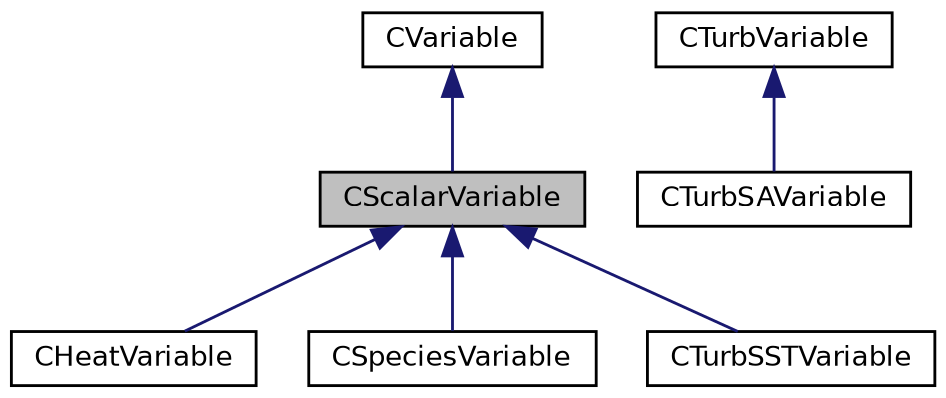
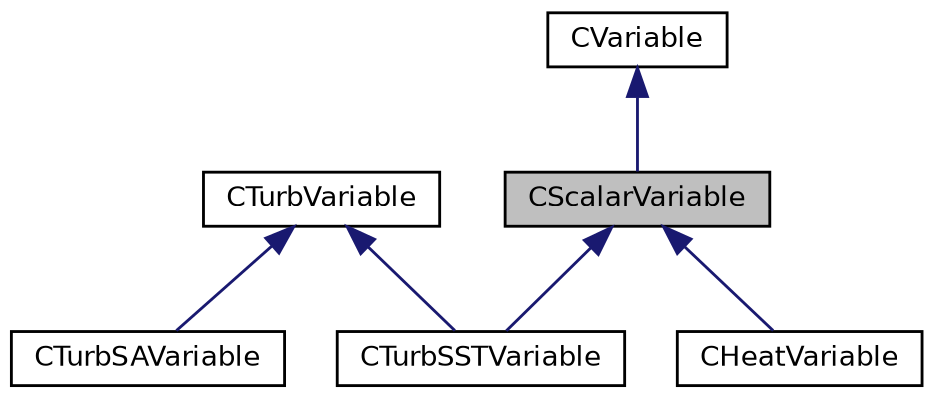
none -> (411, 289)
(452, 359) -> none
